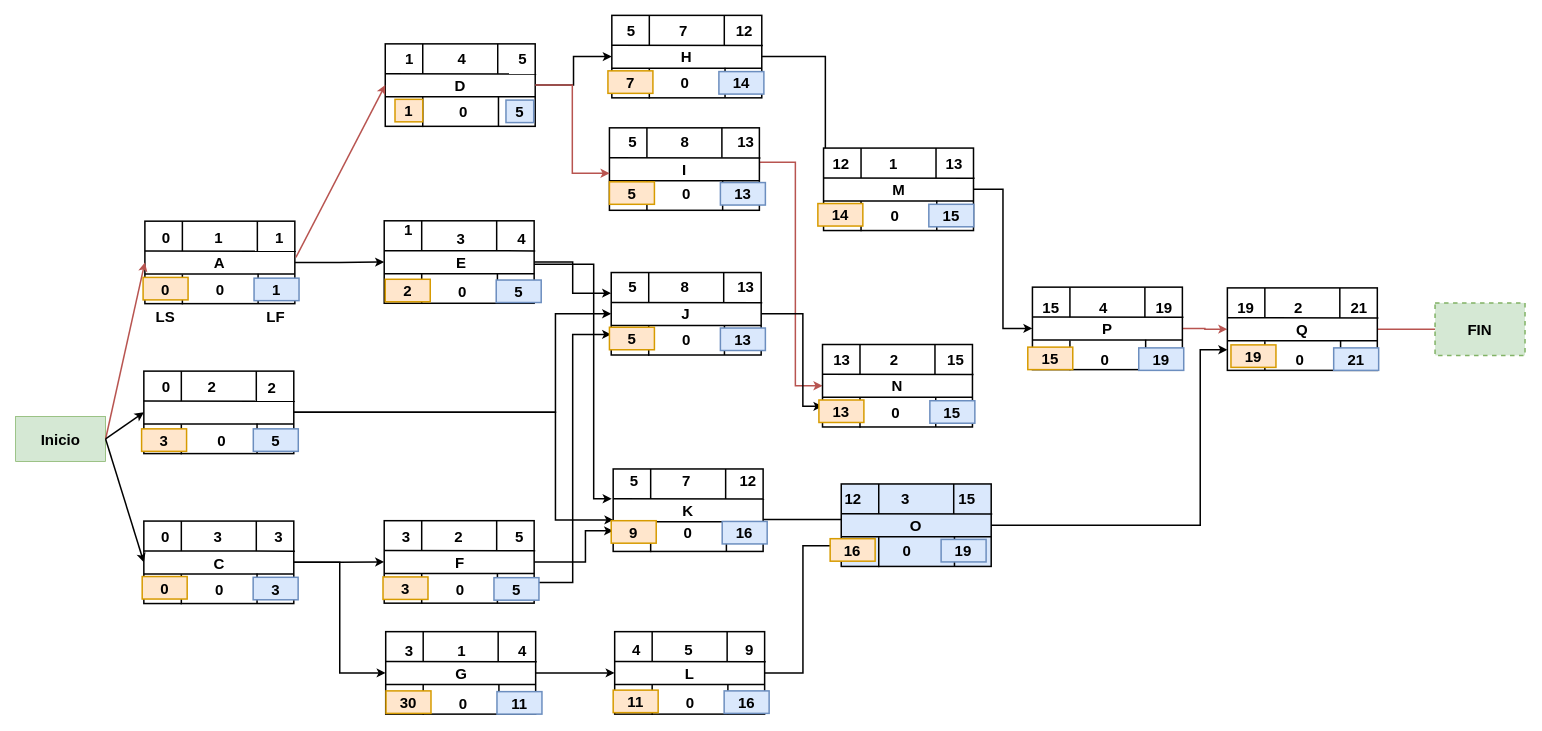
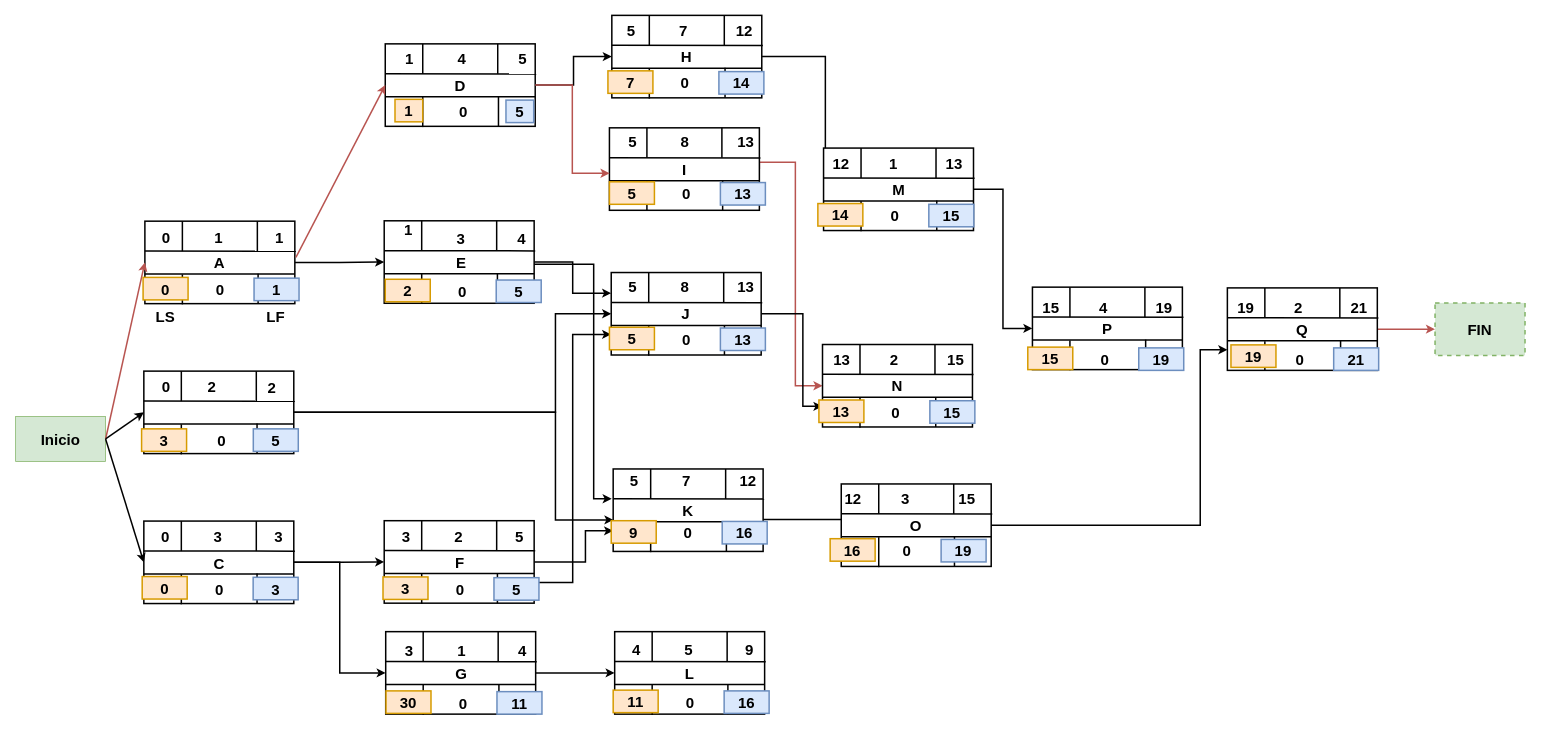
(1202, 329) -> none
(1430, 329) -> (1427, 329)
(916, 525) -> (916, 525)
(803, 615) -> none
